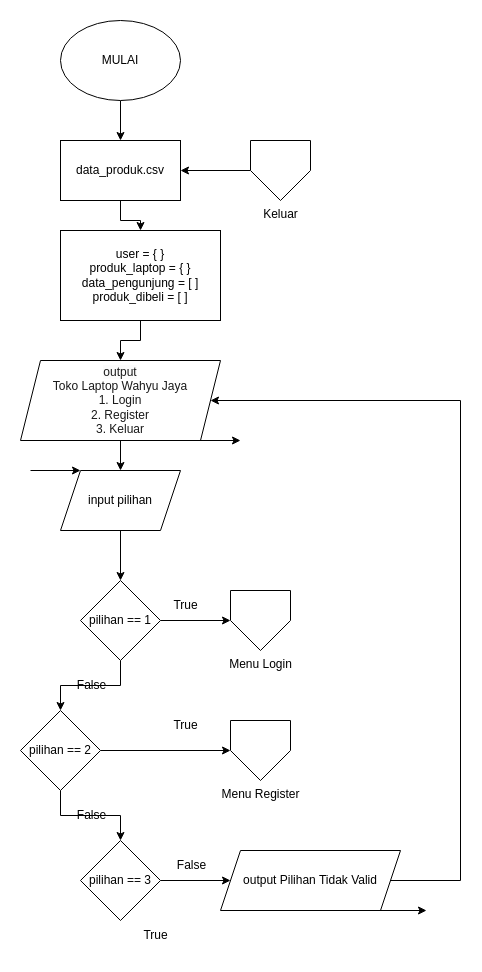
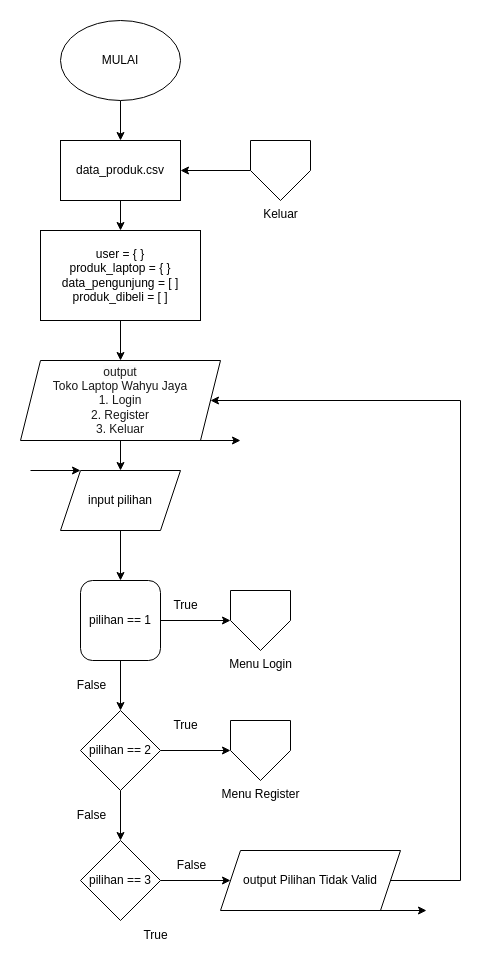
(141, 276) -> (121, 276)
(121, 621) -> (121, 621)
(61, 751) -> (121, 751)
